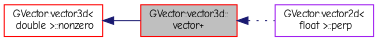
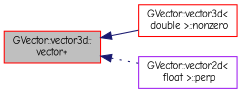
(127, 21) -> (125, 33)
